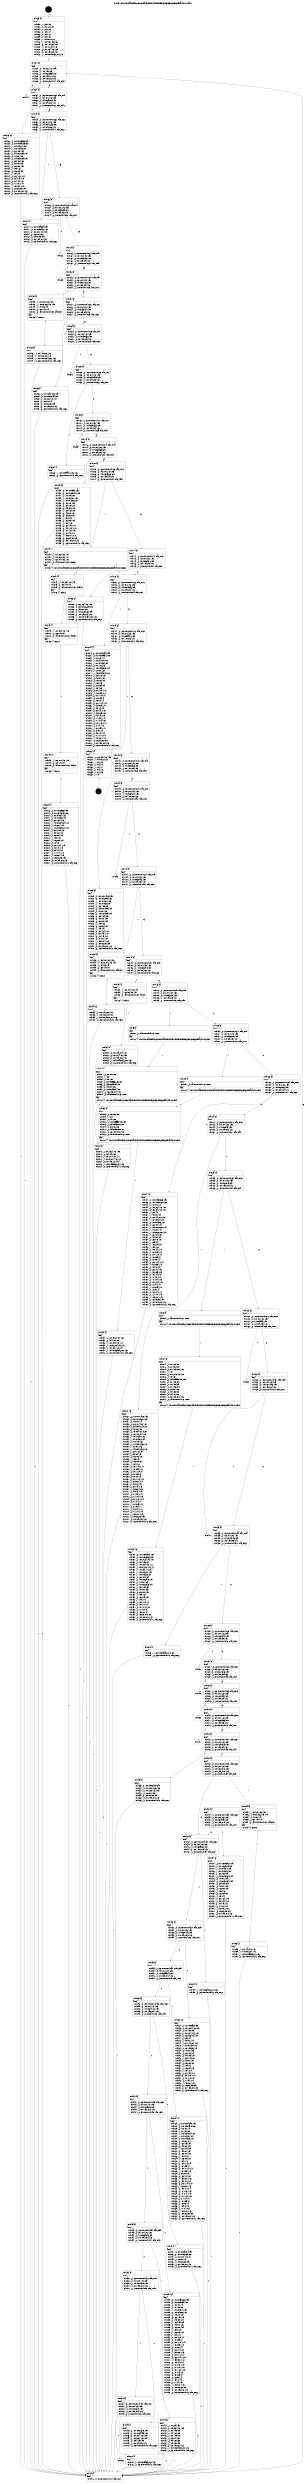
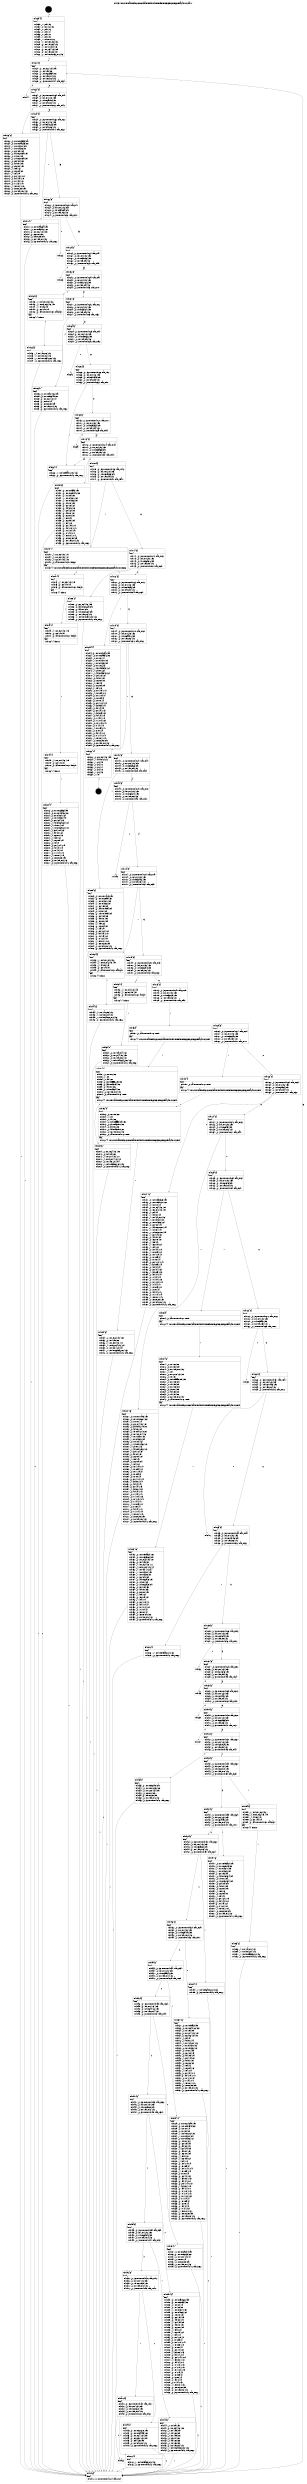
(103, 459) -> (80, 461)
(200, 1013) -> none
(201, 1804) -> (221, 1791)
